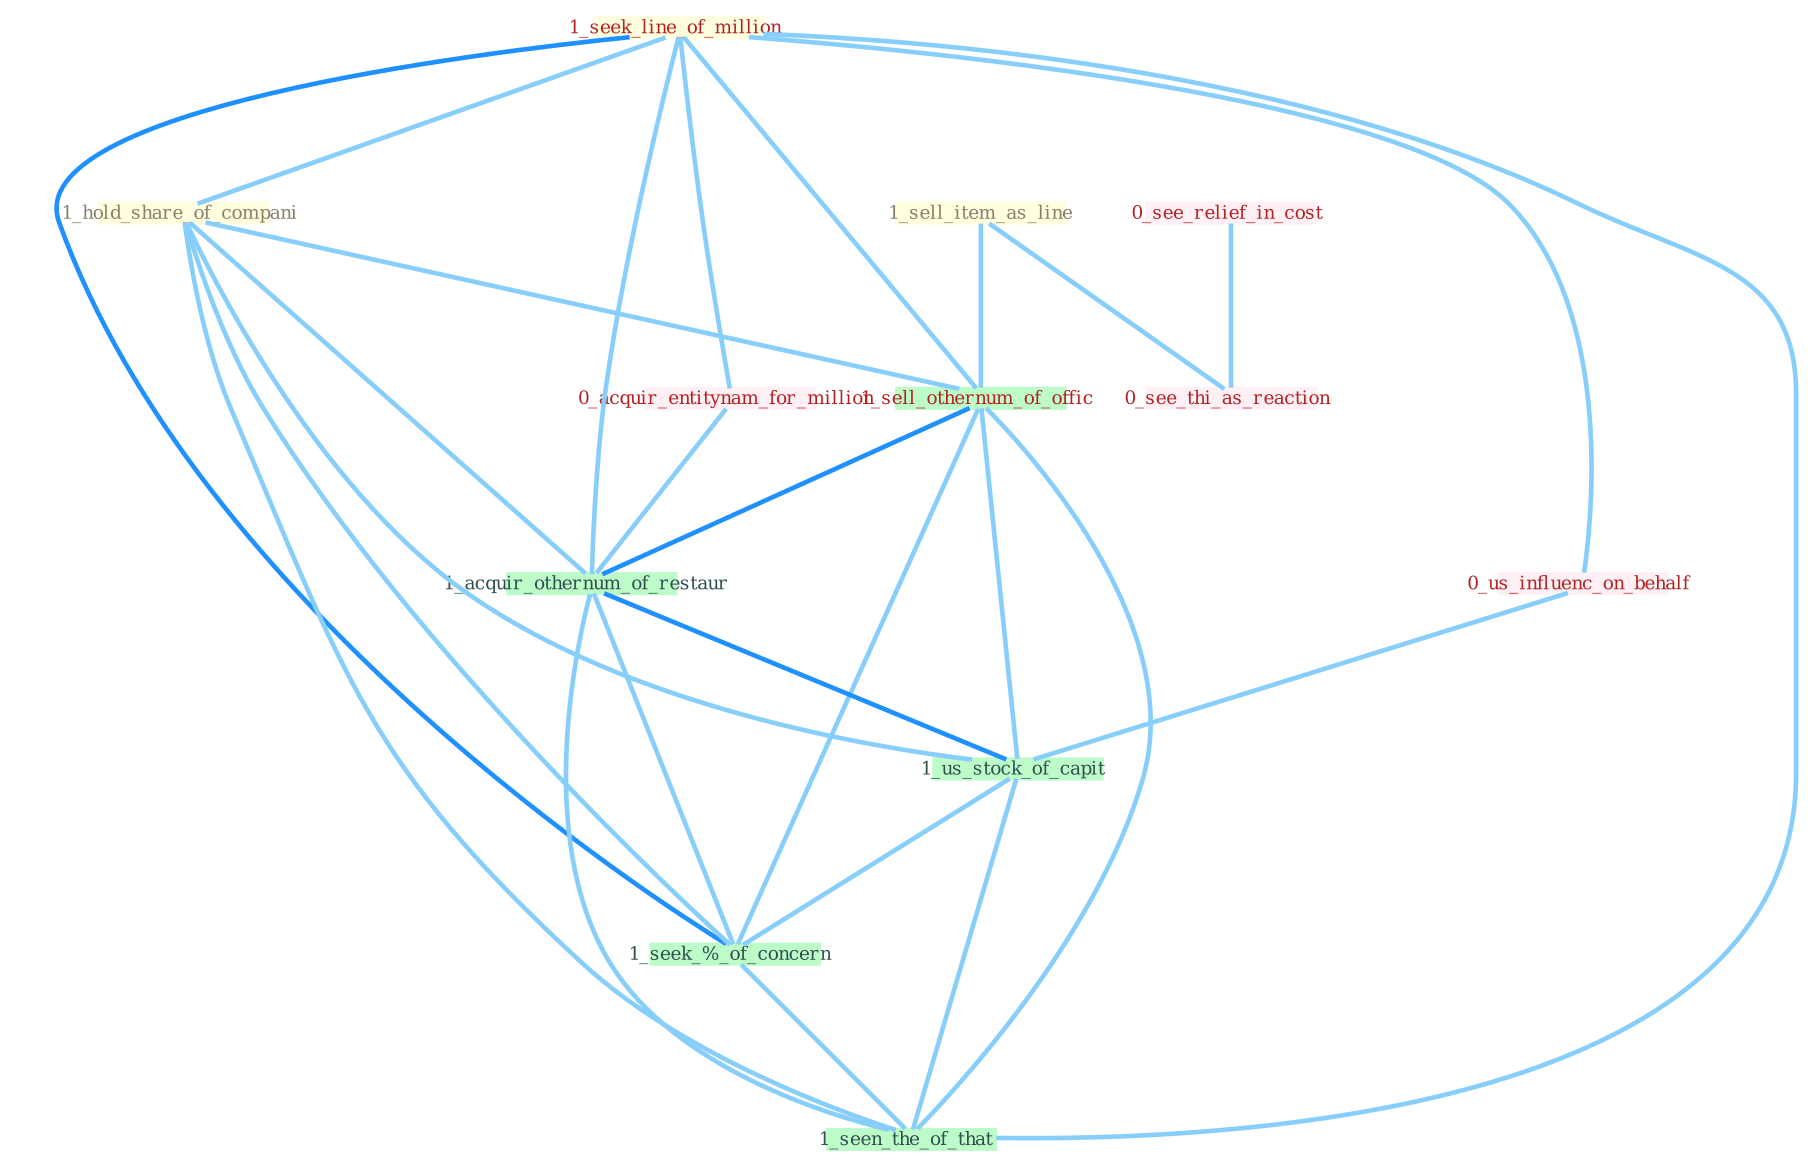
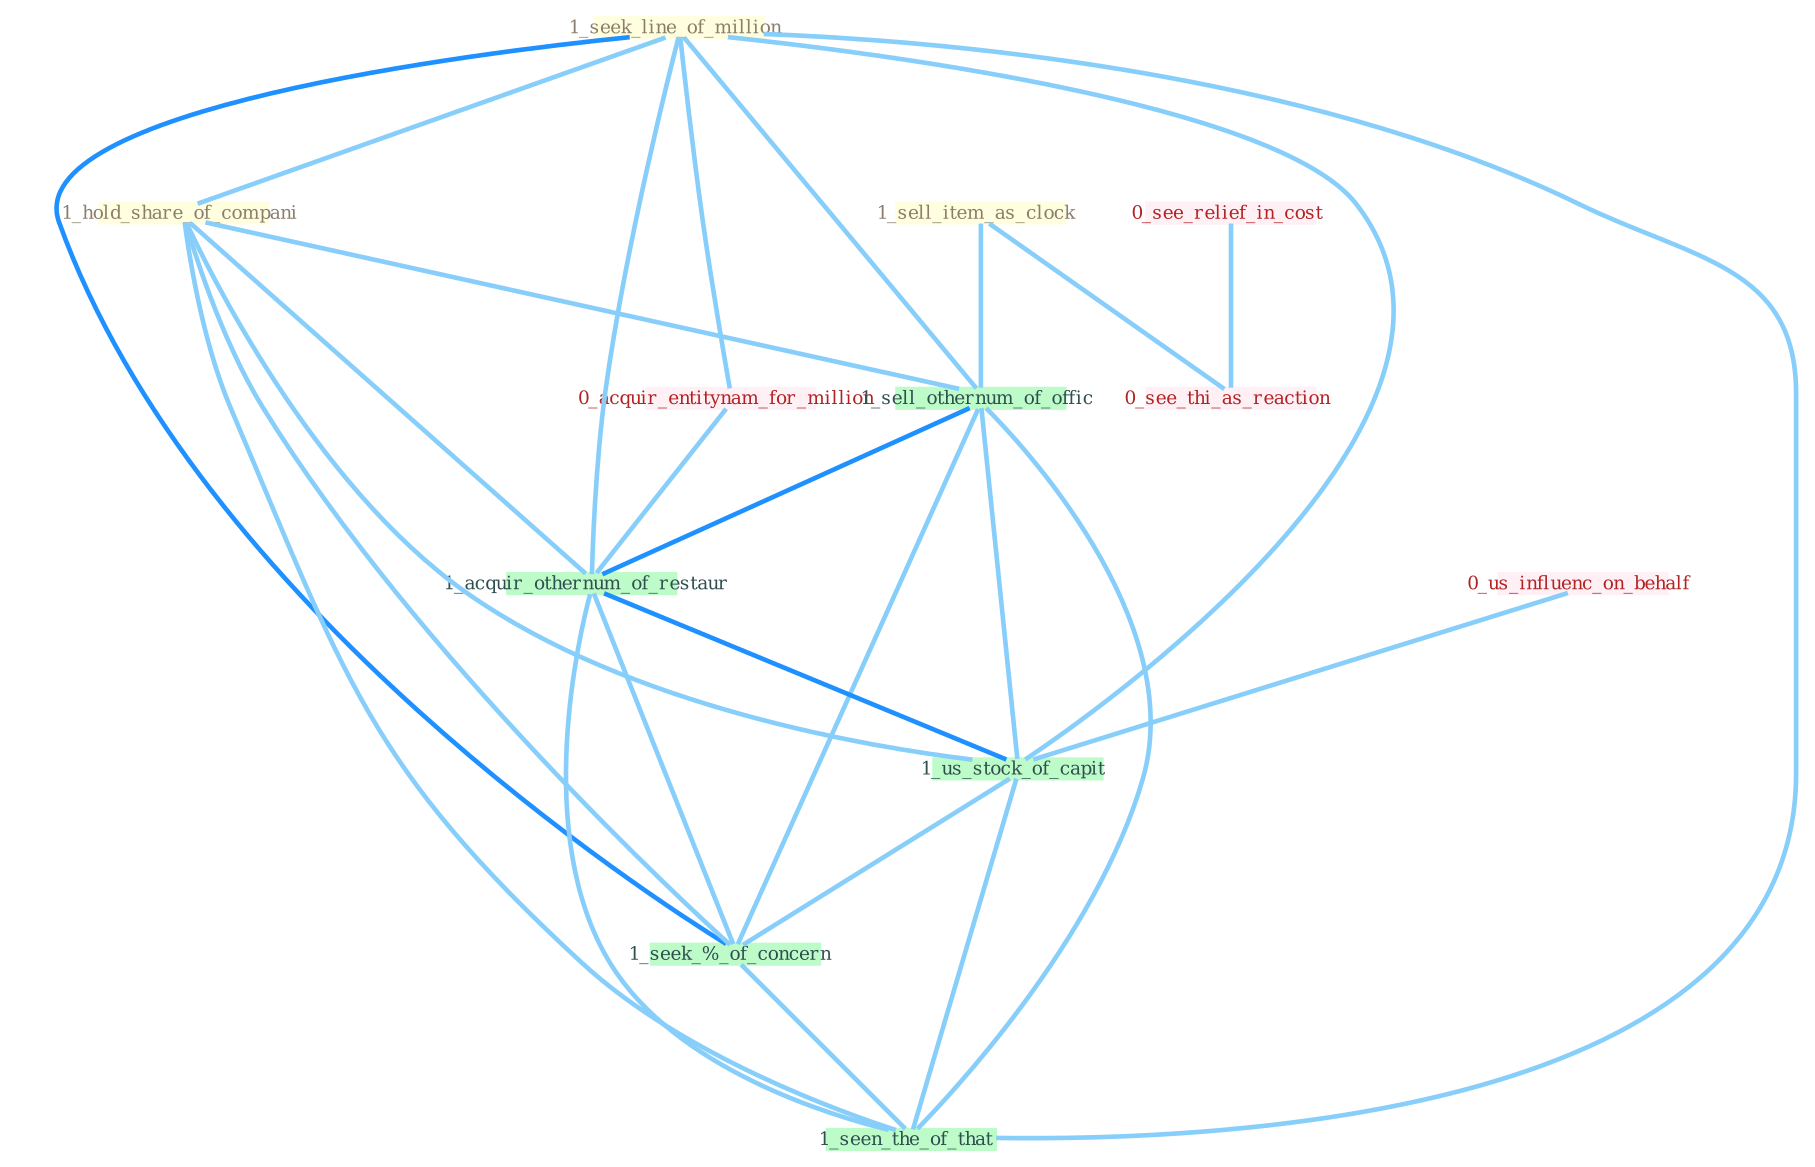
(680, 28) -> (680, 28)
(1513, 209) -> (1367, 229)
(981, 213) -> (981, 213)
(981, 398) -> (981, 398)
